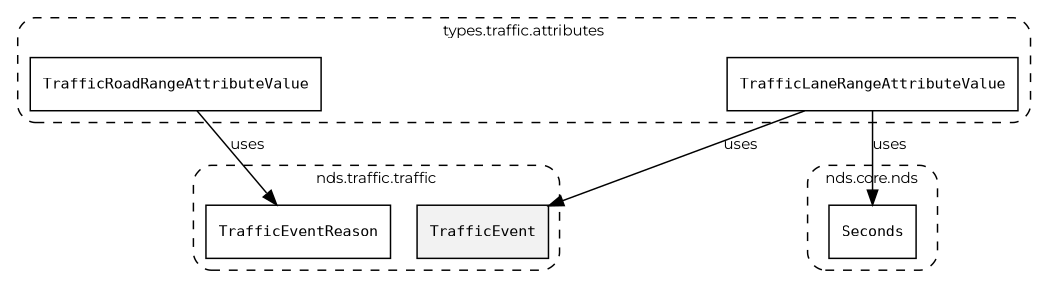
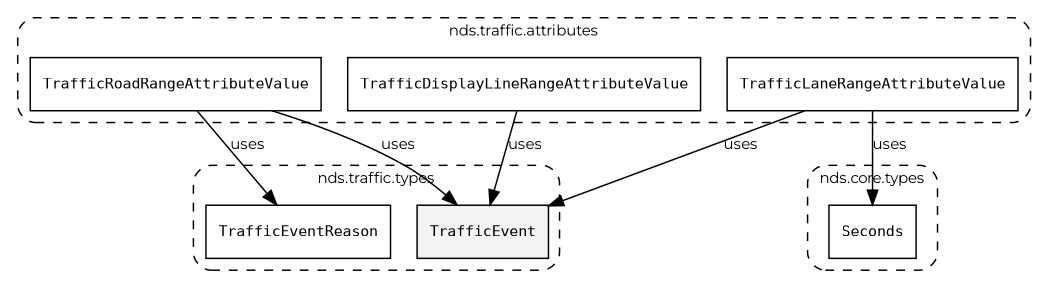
(524, 32) -> (524, 32)
none -> (524, 84)
none -> (363, 145)
(376, 179) -> (376, 179)
(873, 179) -> (873, 179)
